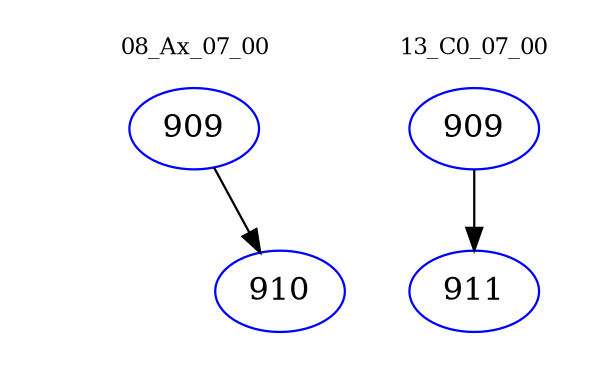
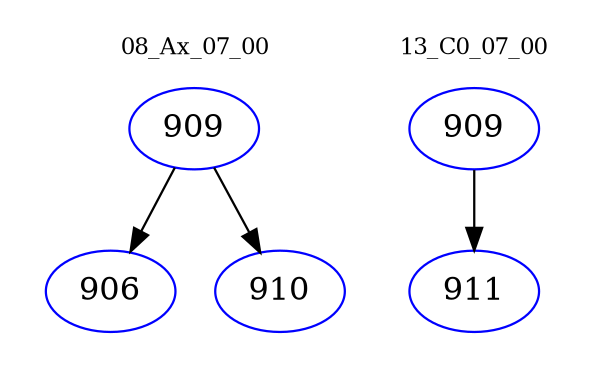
none -> (111, 291)
